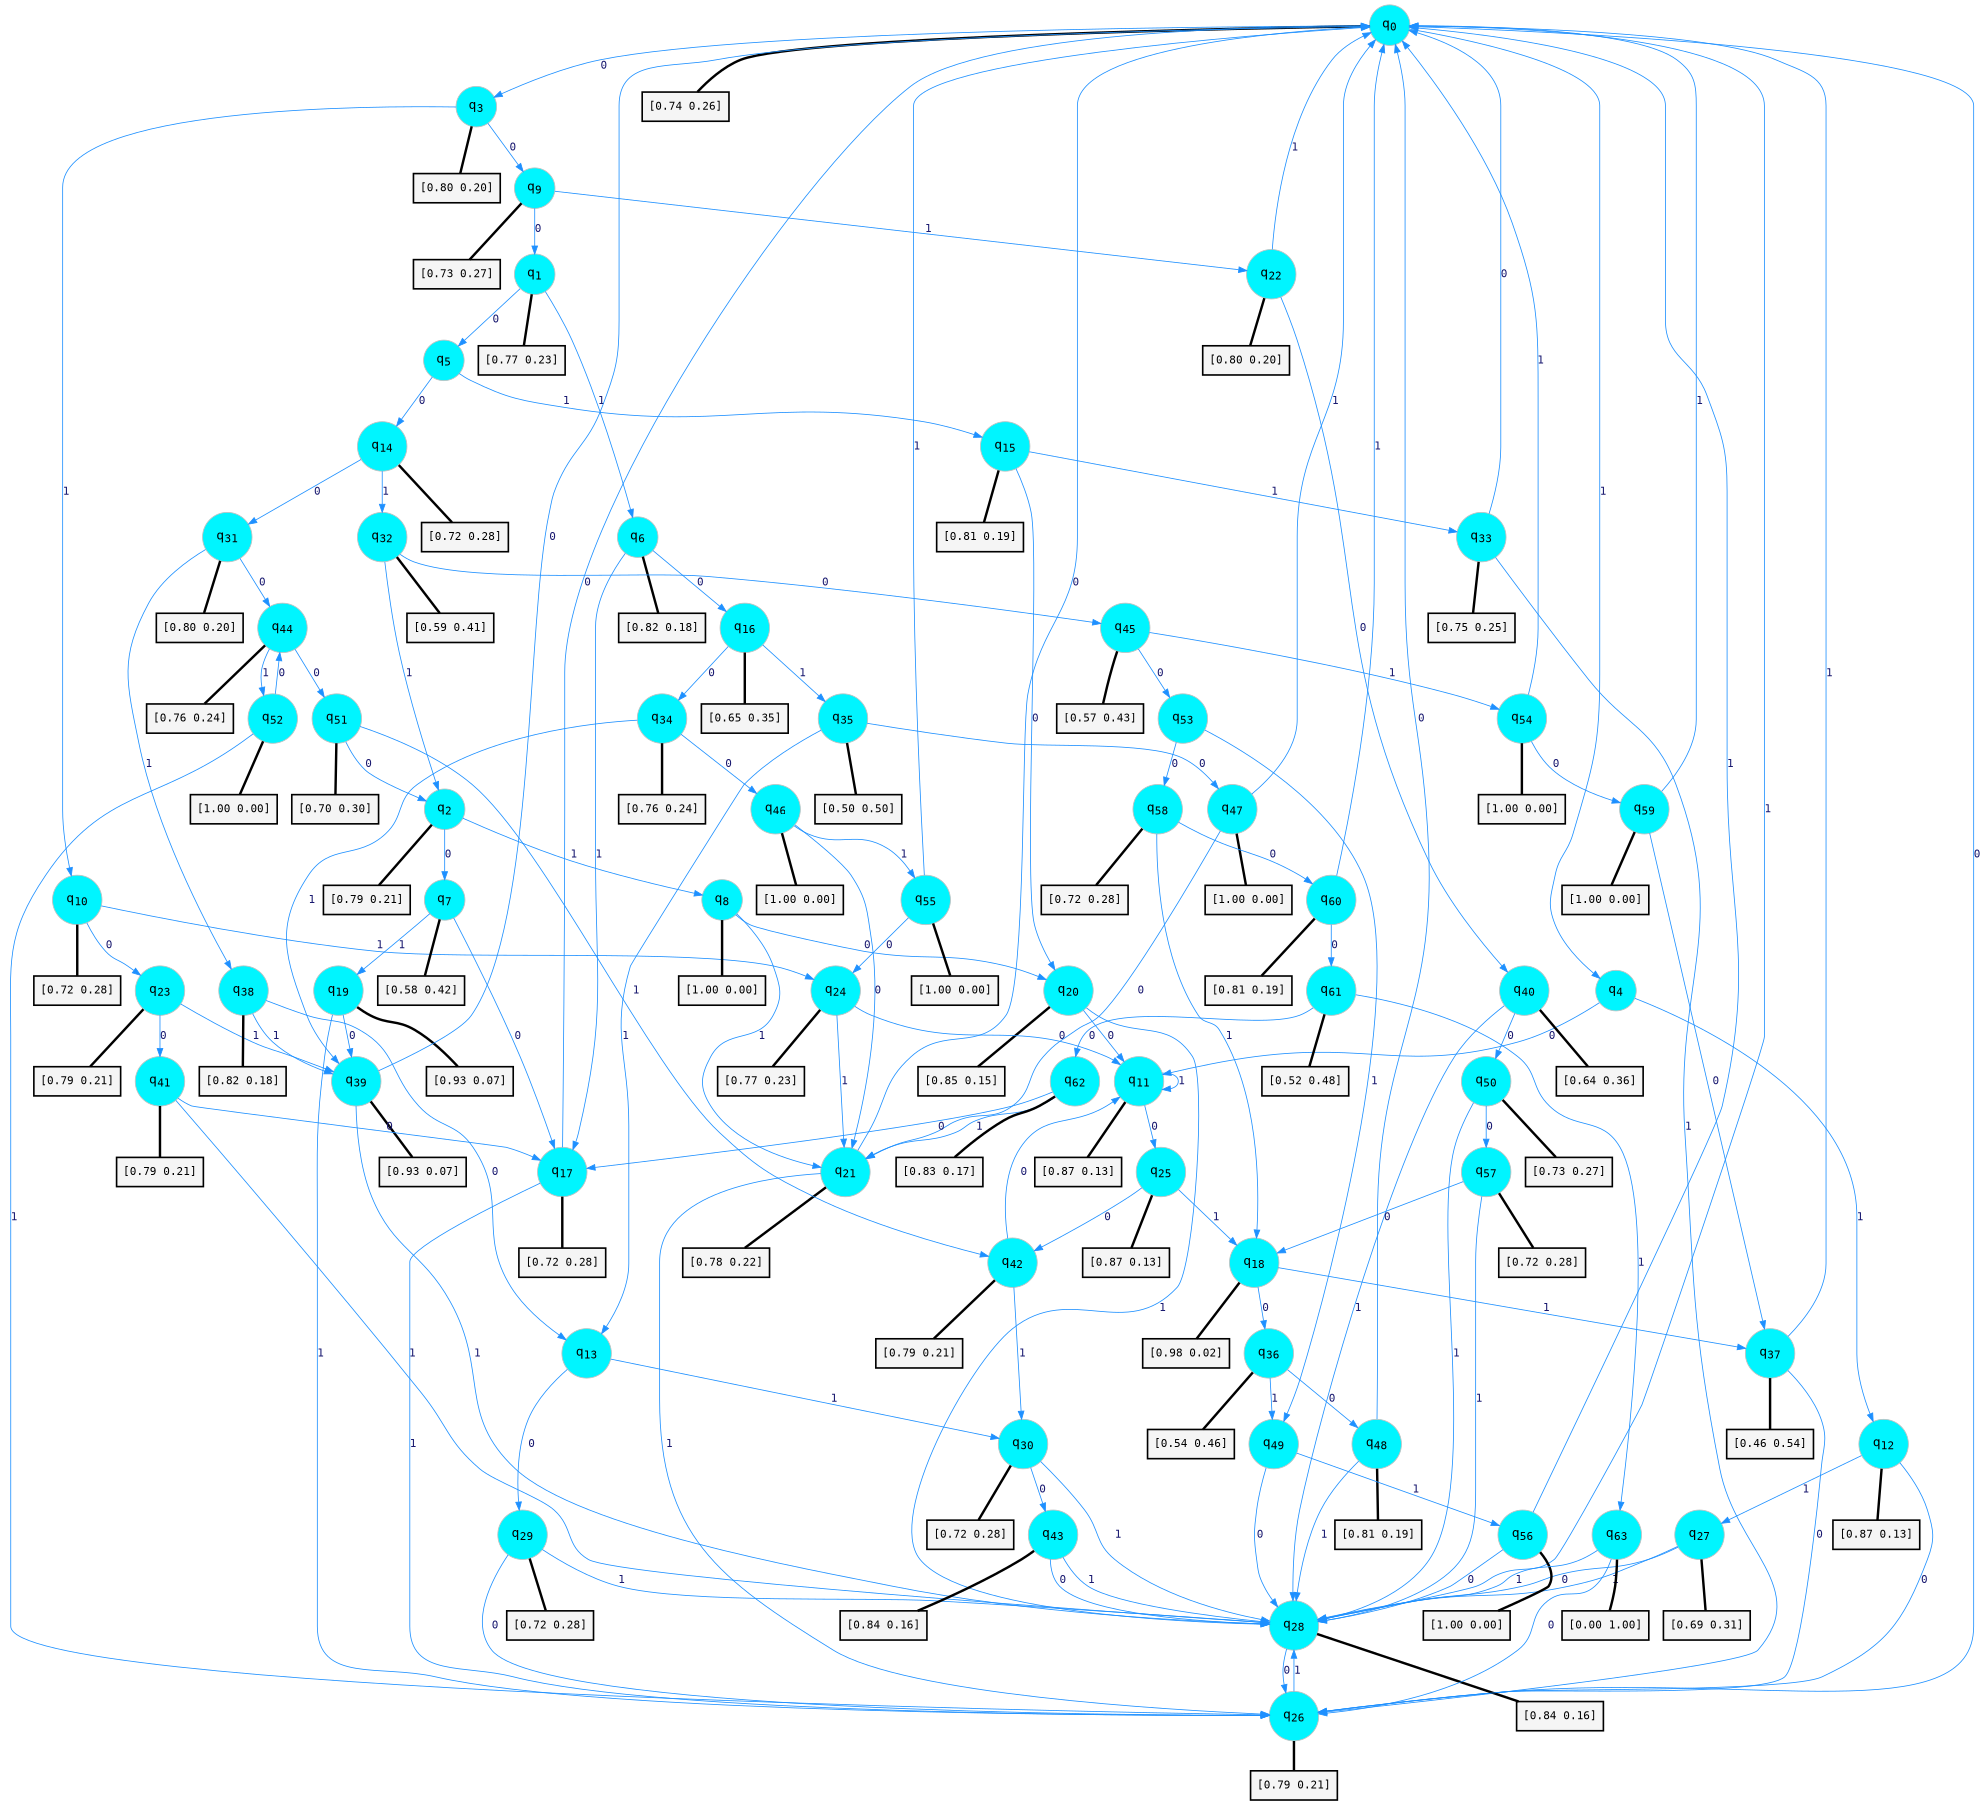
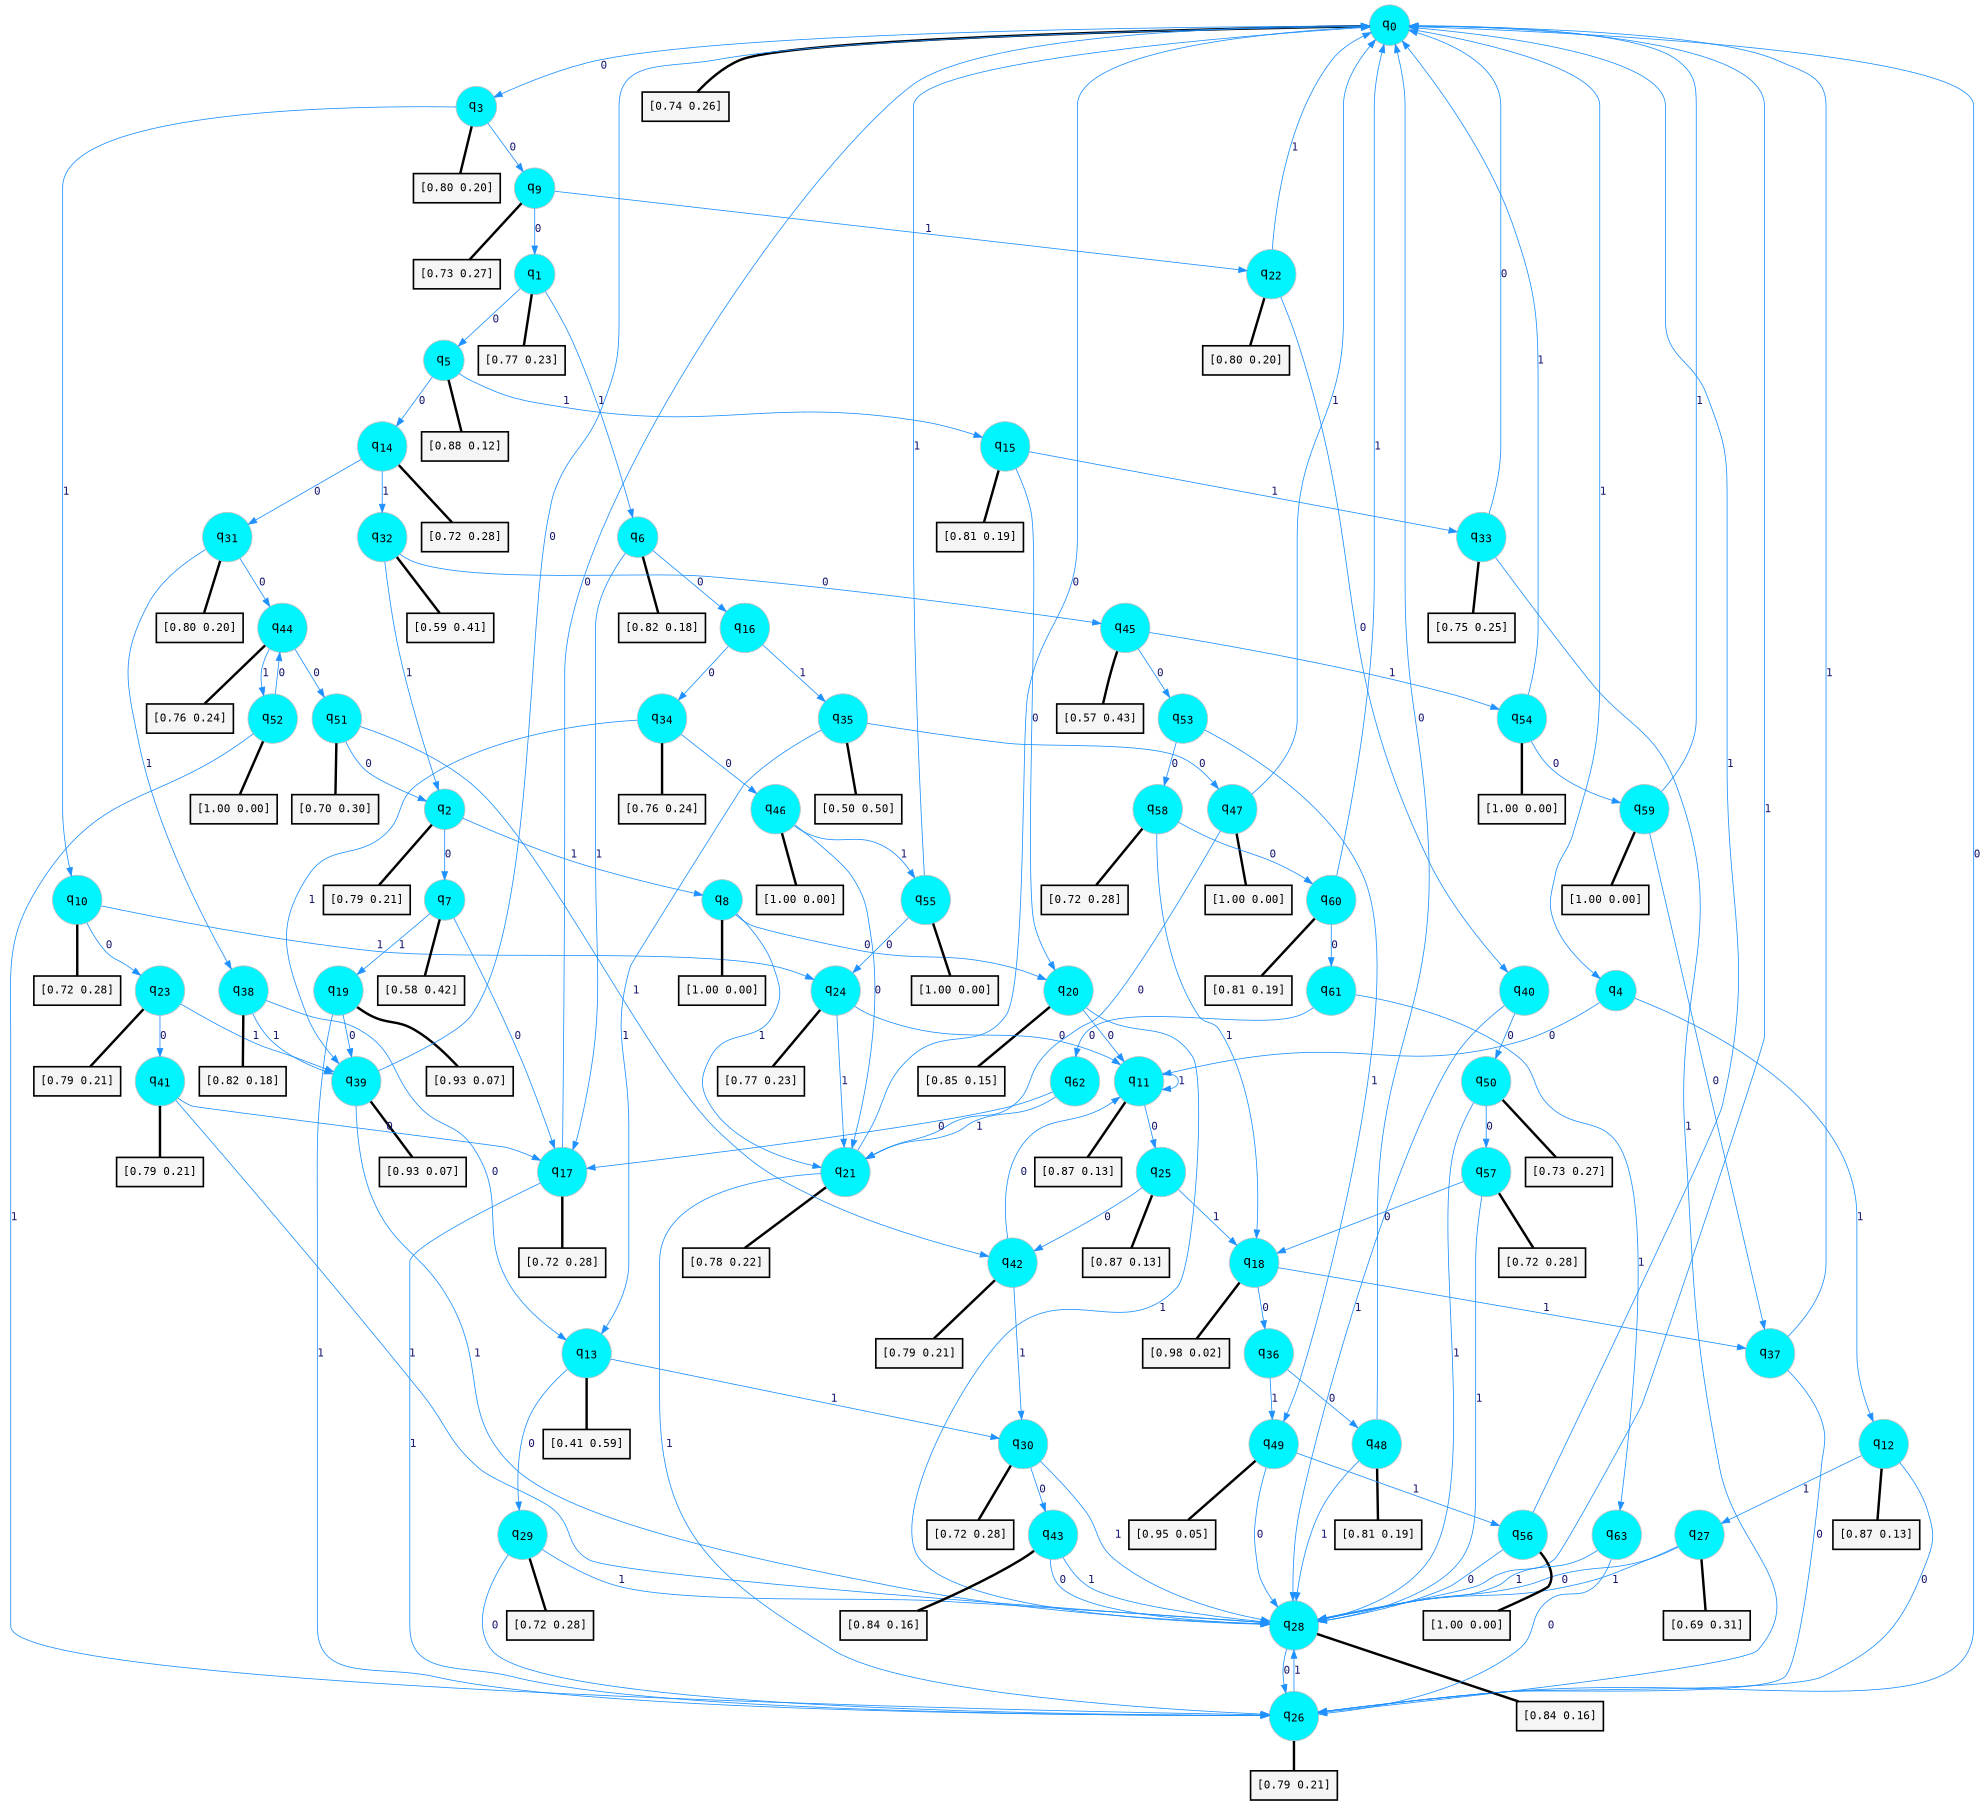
none -> (465, 446)
(745, 719) -> none
(1305, 1081) -> none
(1600, 1081) -> none
(940, 1172) -> none
none -> (587, 1444)
(1191, 1444) -> none
(1770, 1444) -> none
none -> (1172, 1535)
(1605, 1625) -> none
